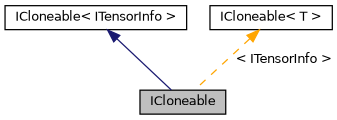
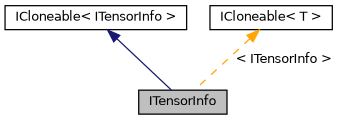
(183, 102) -> (183, 102)
